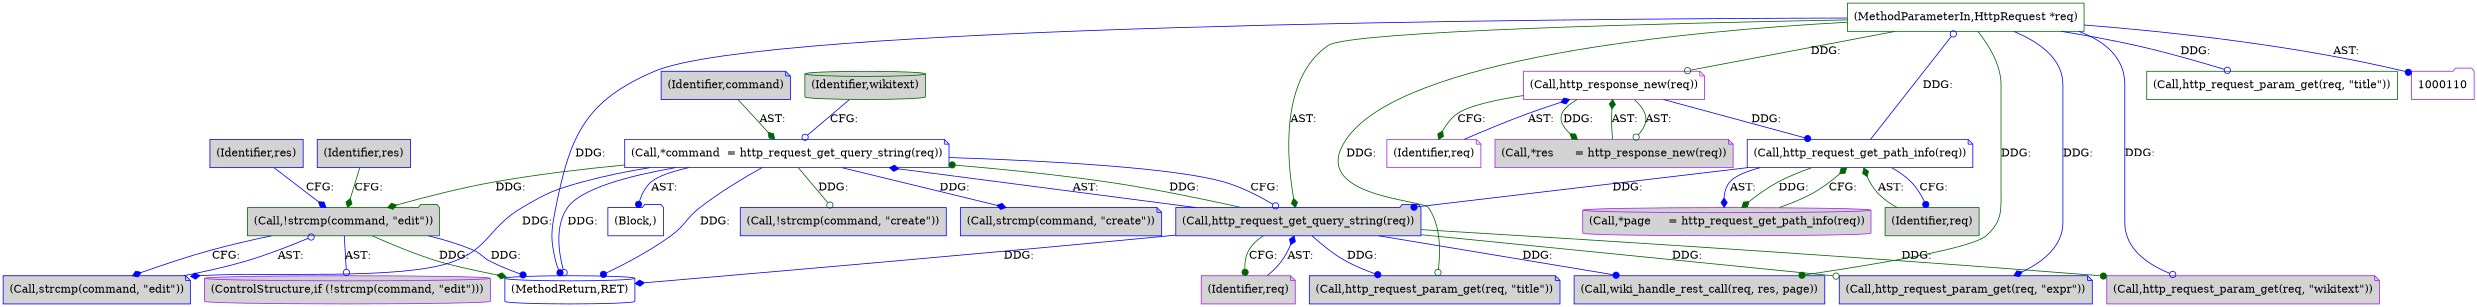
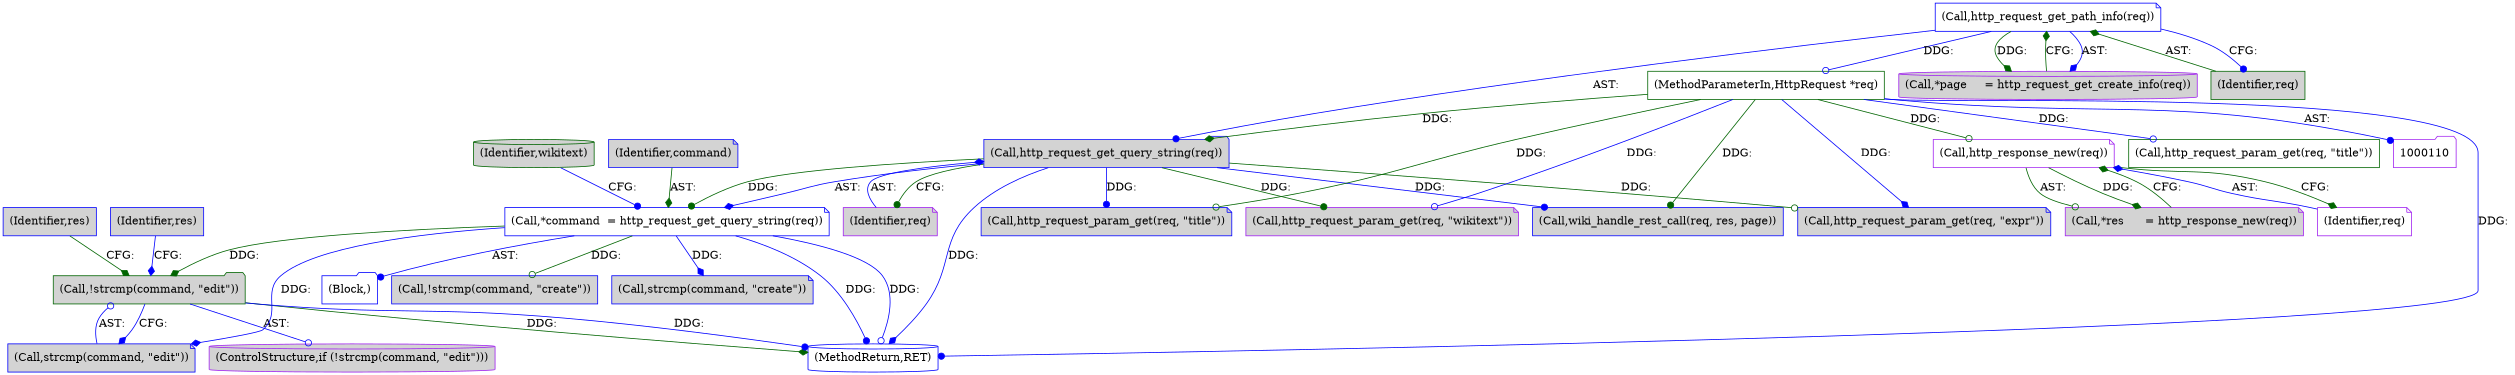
(829, 117) -> (598, 186)
(1305, 119) -> (1439, 119)
(1627, 119) -> (2169, 188)
(1734, 119) -> none
(1114, 166) -> none
(1629, 188) -> (1608, 85)
(1727, 222) -> (2048, 85)
